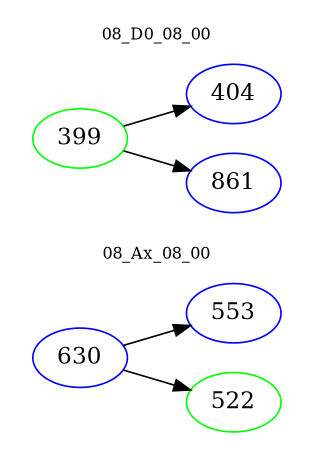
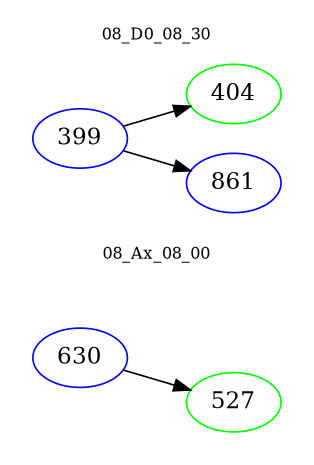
(157, 35) -> (157, 35)
(234, 94) -> (234, 94)
(80, 138) -> (80, 138)
(234, 313) -> none
(234, 402) -> (234, 402)
